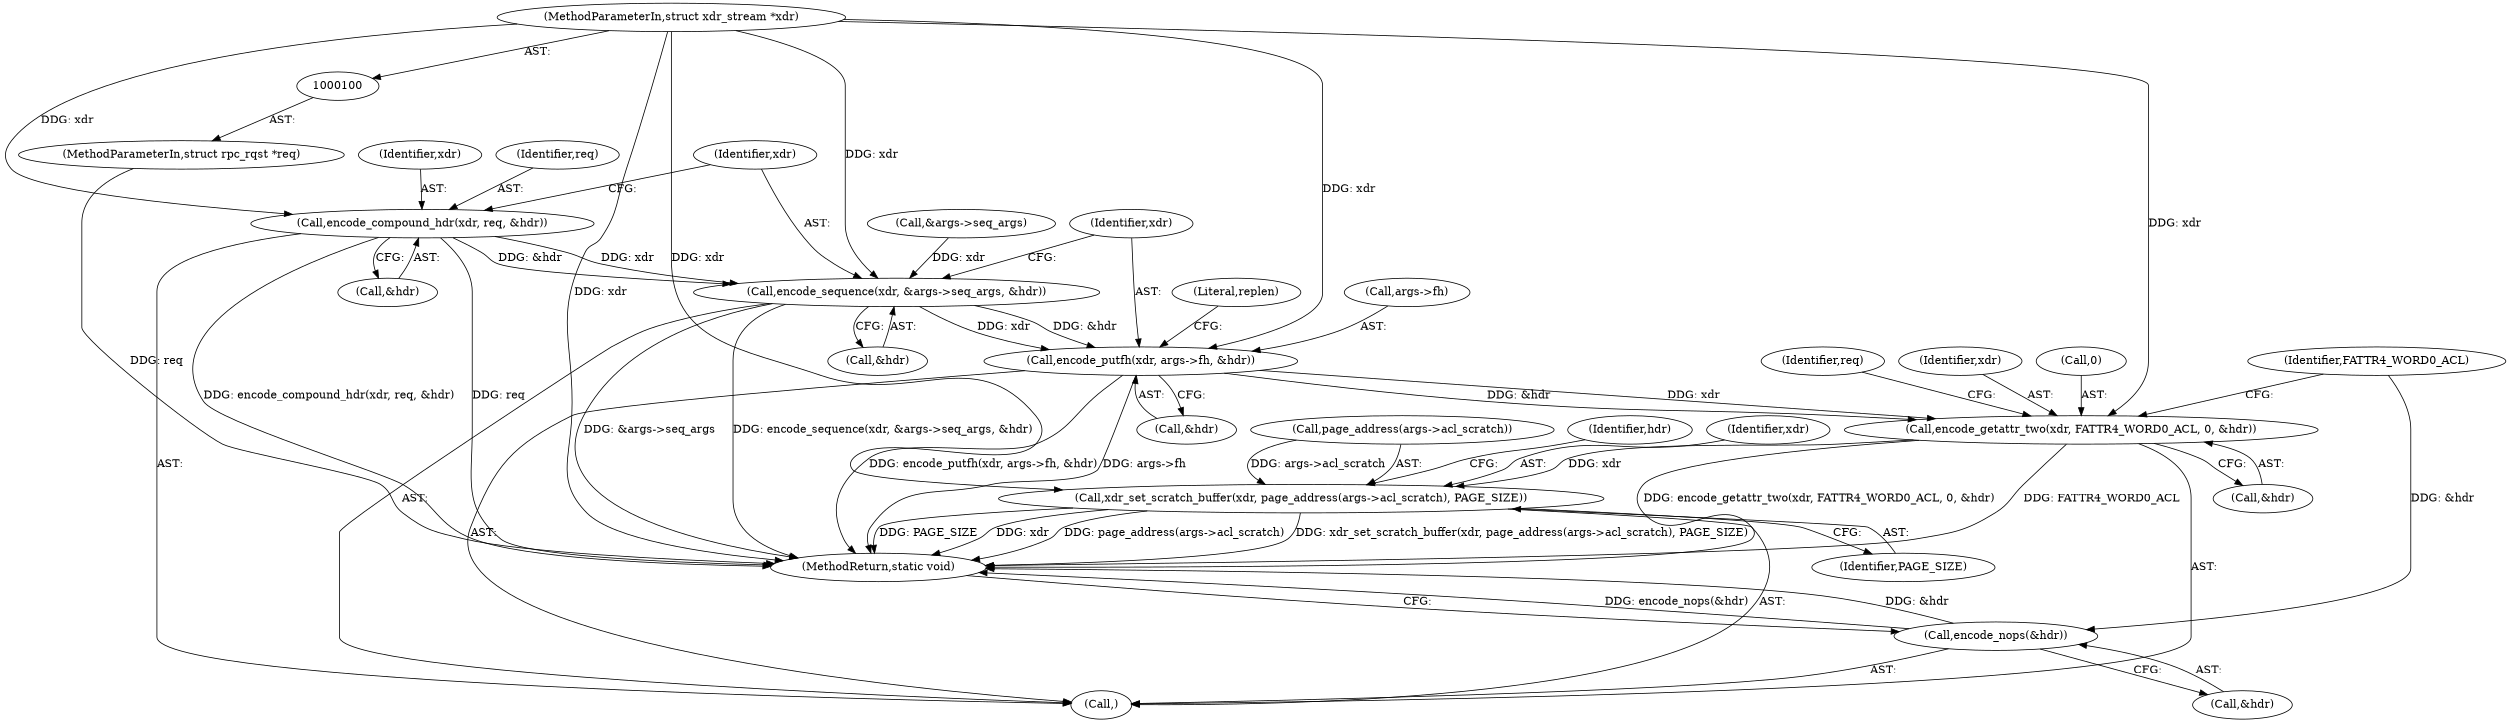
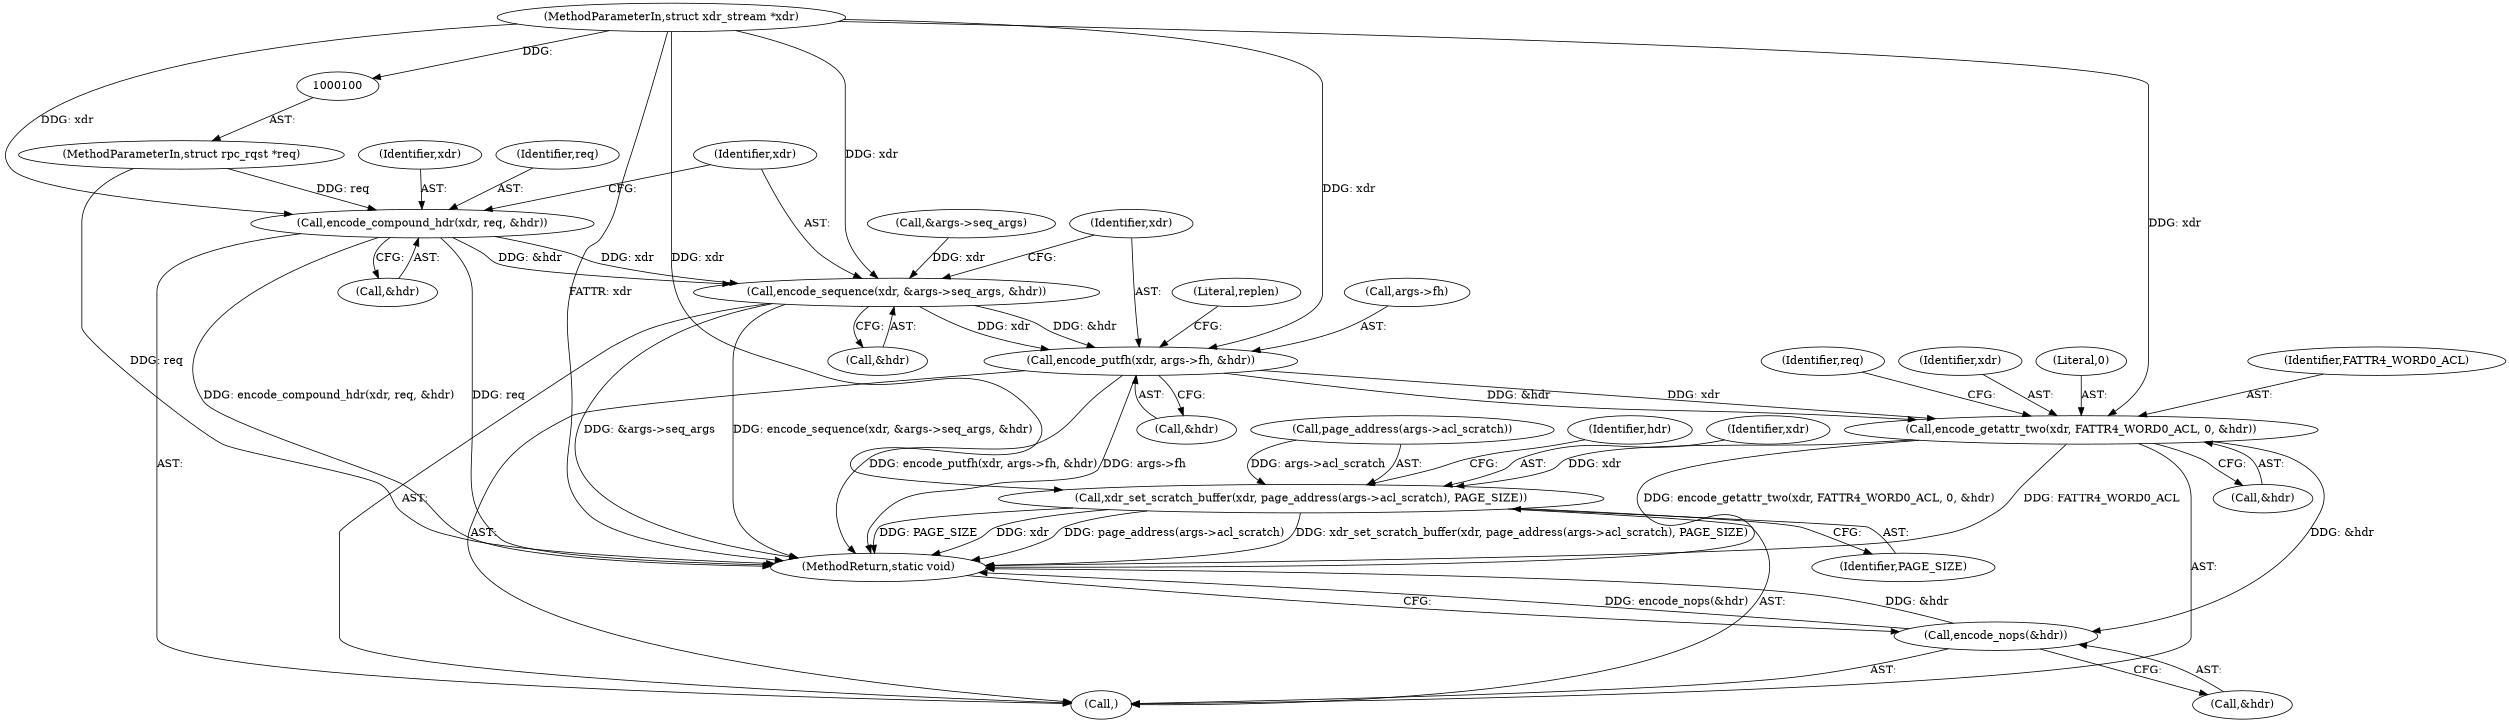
(539, 52) -> (539, 52)
none -> (298, 188)
(601, 292) -> (601, 292)
(2081, 361) -> (2081, 361)
(2261, 396) -> (2261, 396)
(2355, 596) -> (2287, 556)
